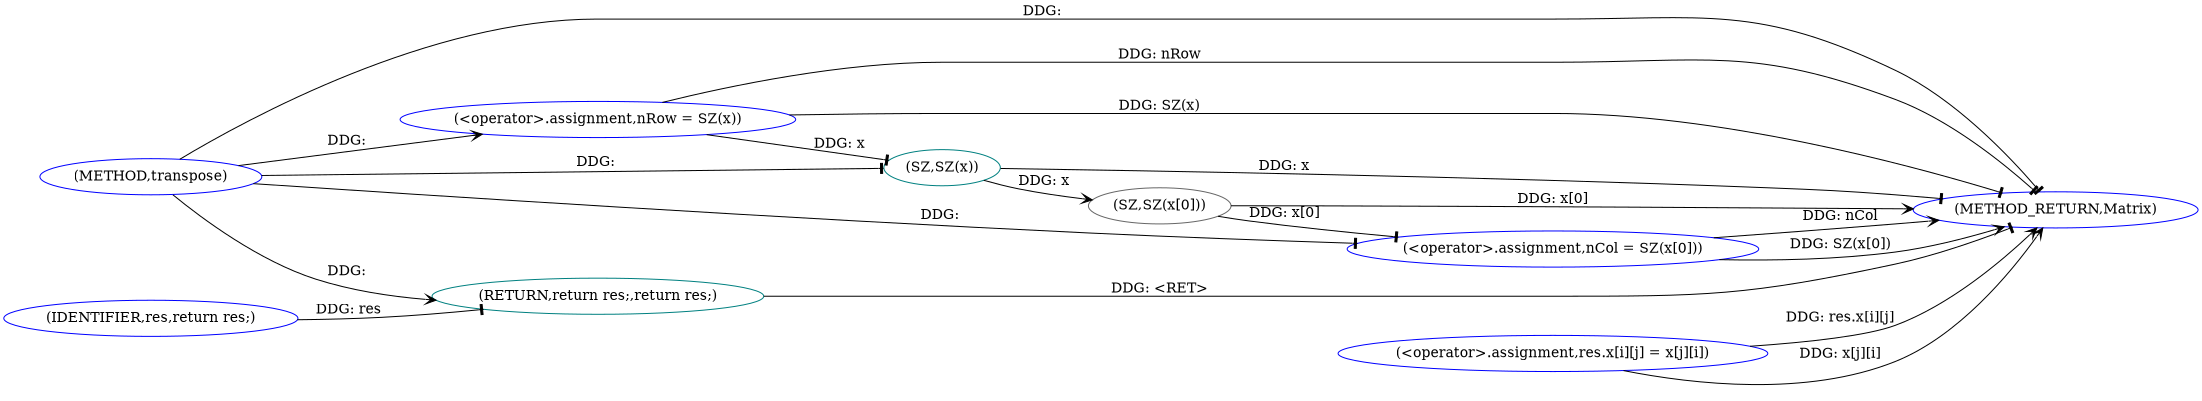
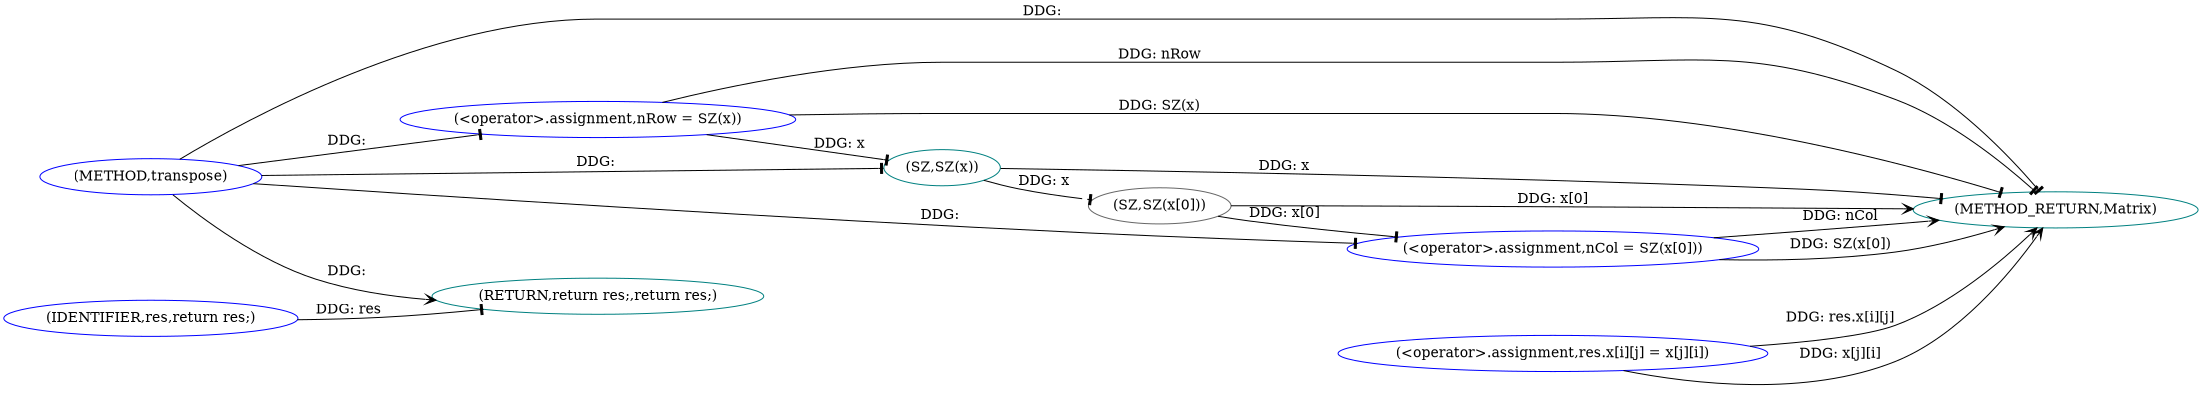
(358, 150) -> (358, 150)
(1033, 191) -> (1033, 191)
(2056, 210) -> (2056, 210)
(1390, 296) -> none
